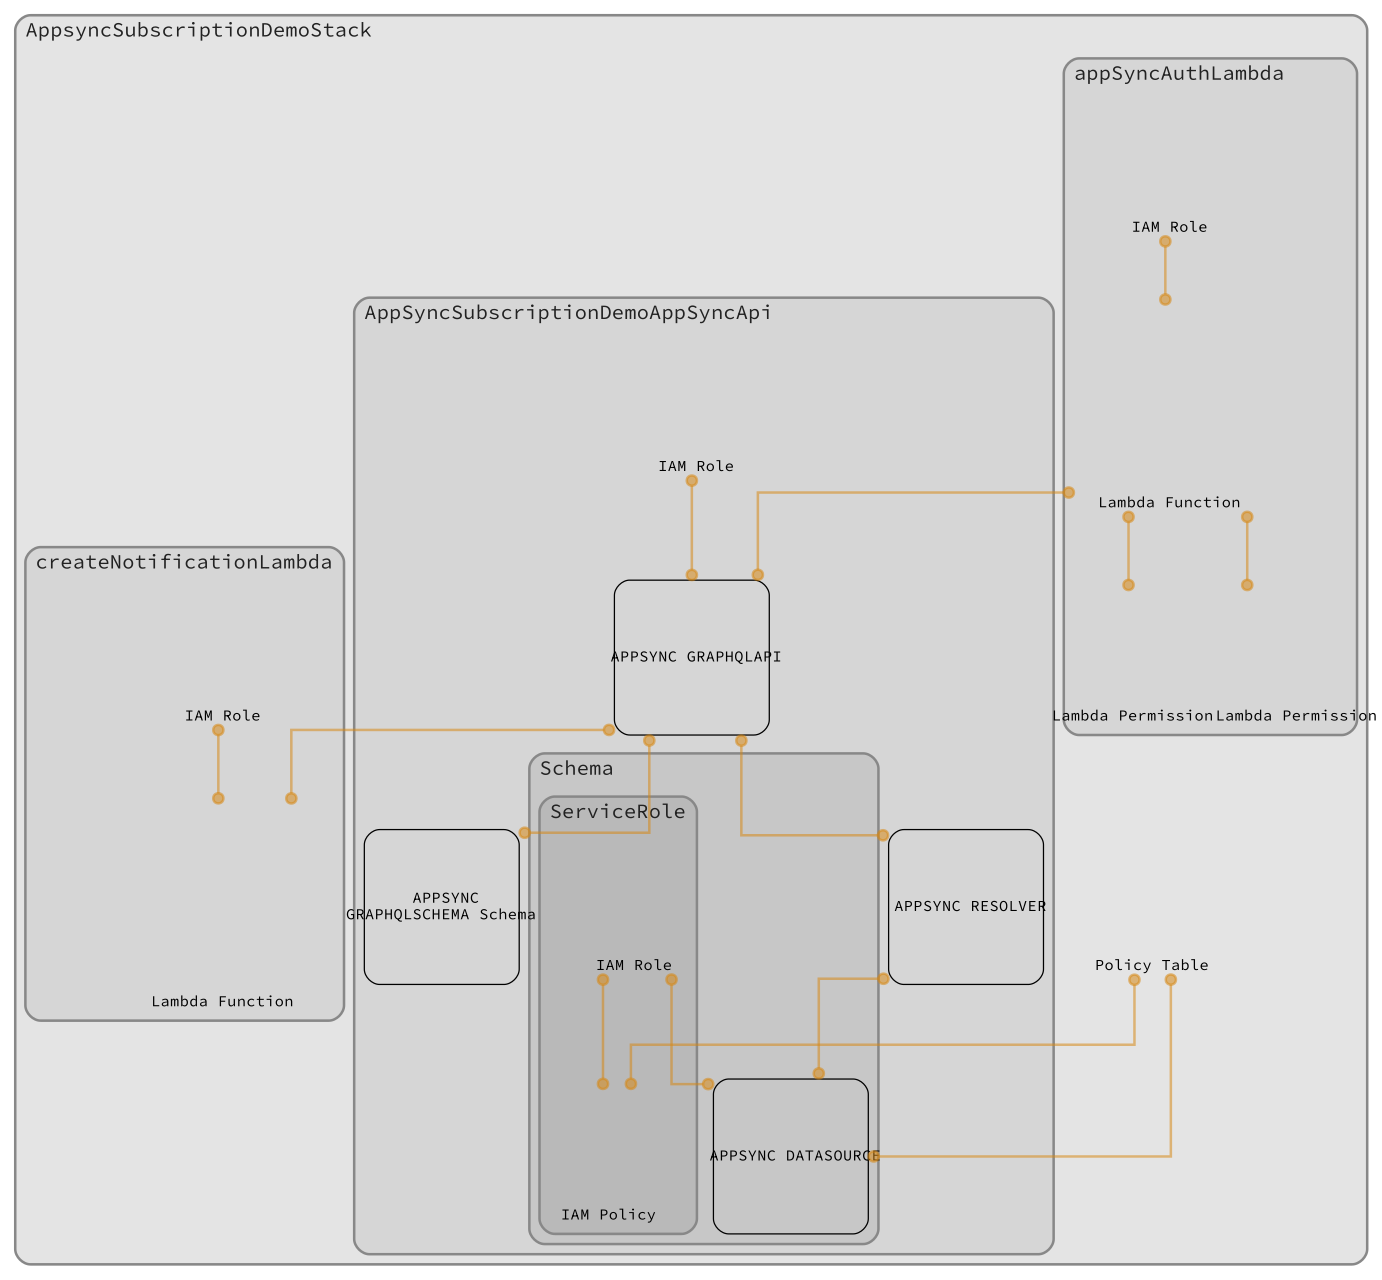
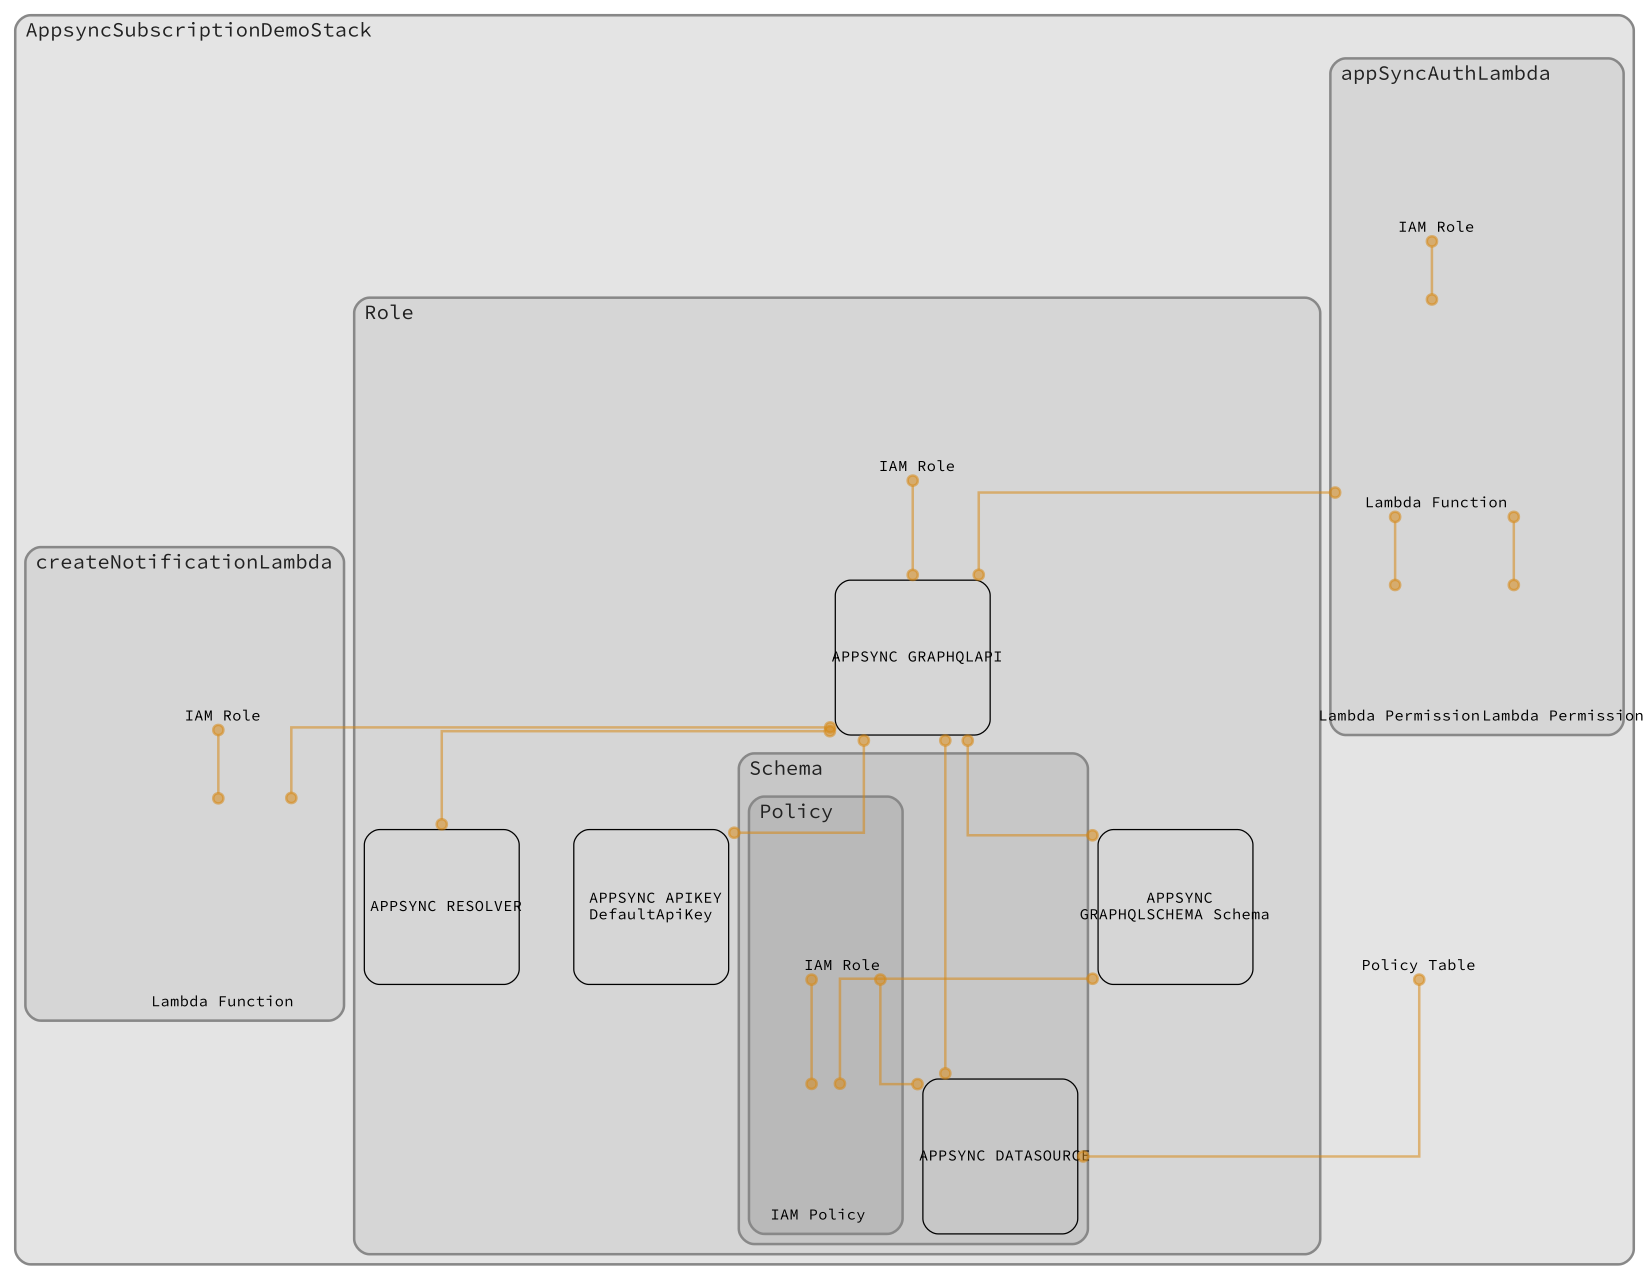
(569, 314) -> (390, 314)
(618, 813) -> (797, 813)
none -> (651, 907)
(819, 994) -> (945, 907)
(896, 1045) -> (914, 979)
